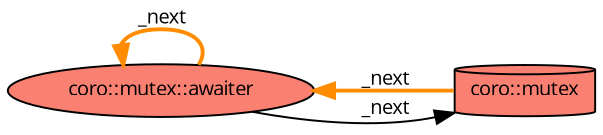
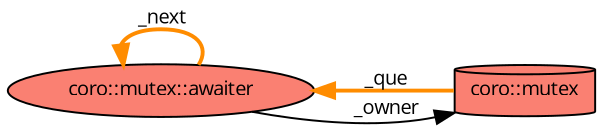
(384, 80) -> (384, 80)
(384, 109) -> (384, 109)
